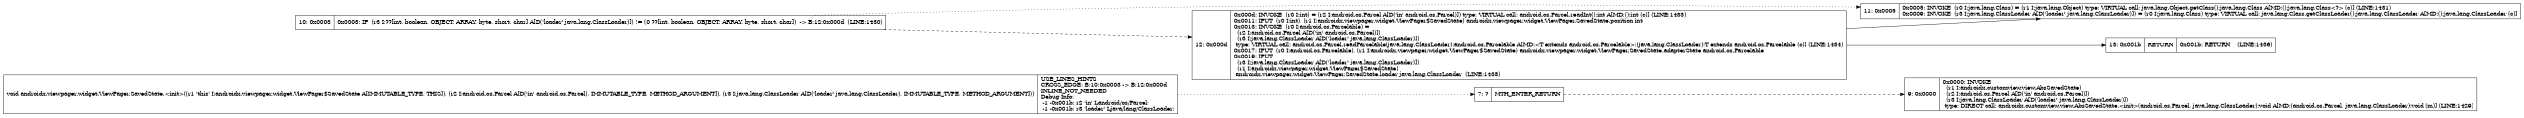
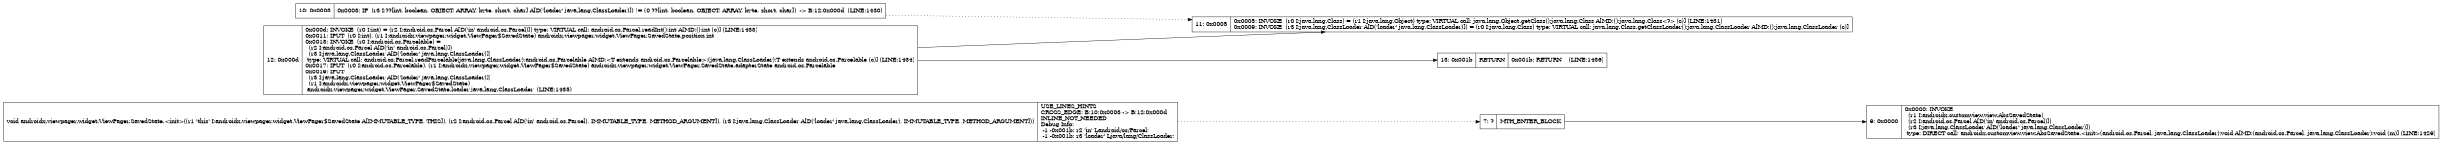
(1036, 33) -> none
(1528, 94) -> (1530, 122)
(1732, 94) -> (1713, 122)
